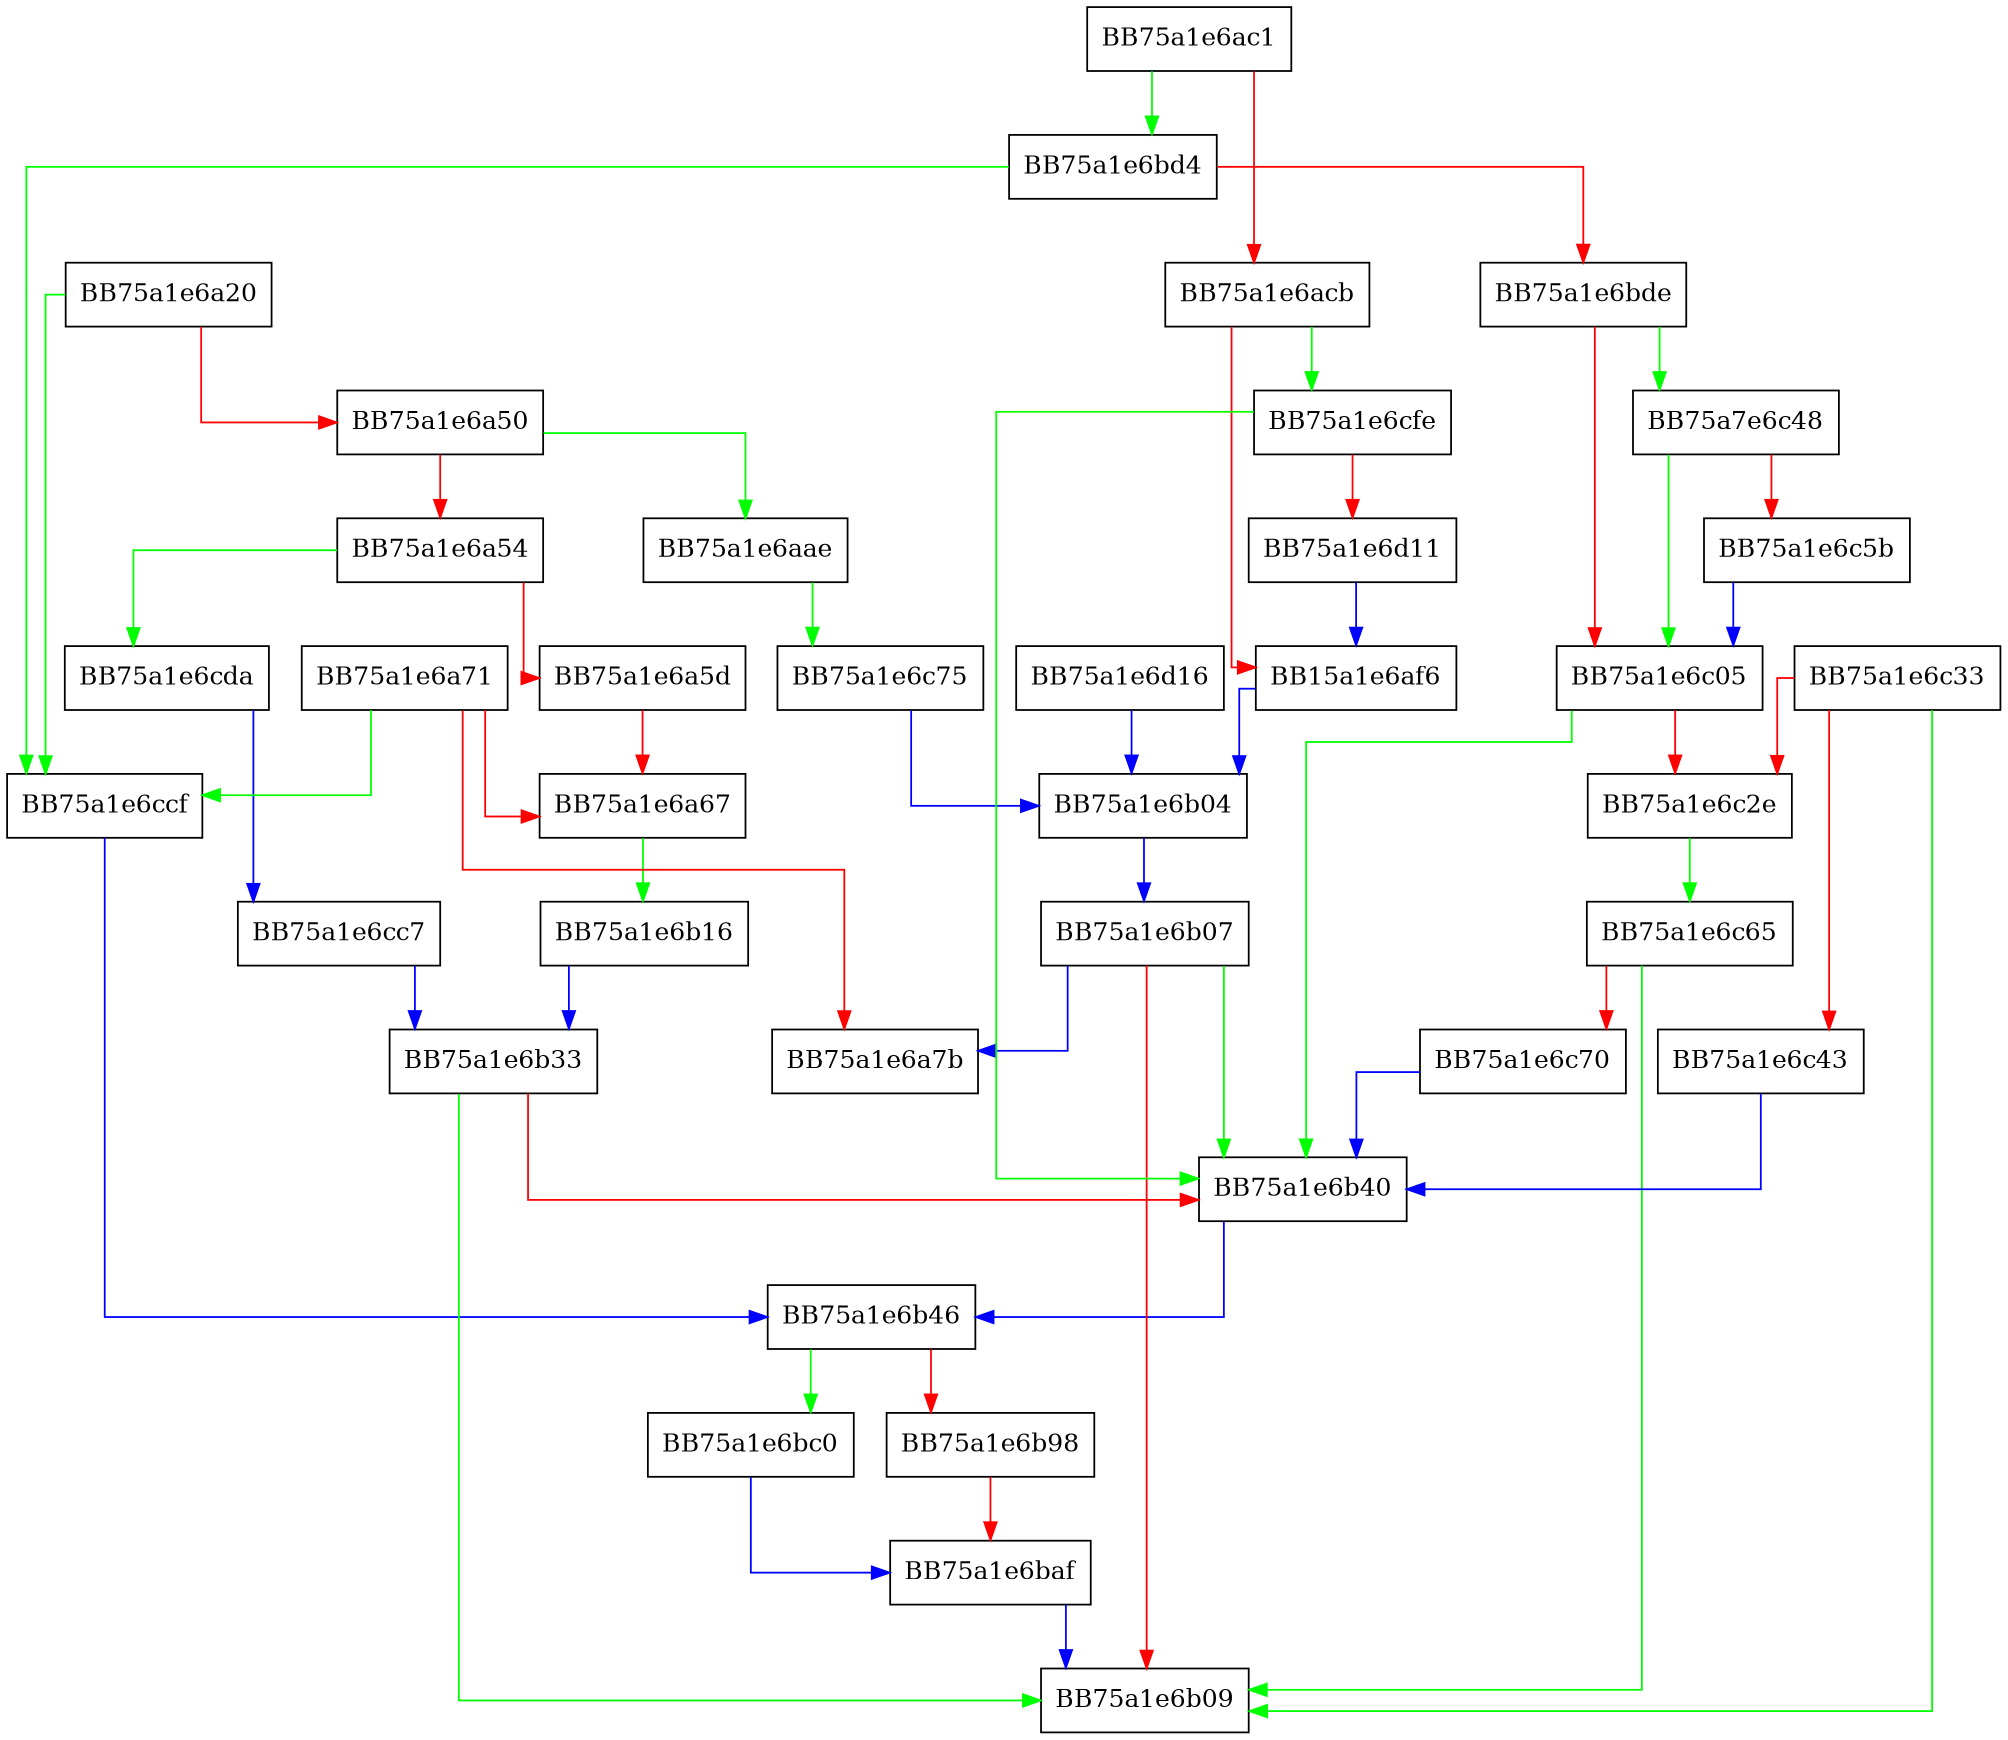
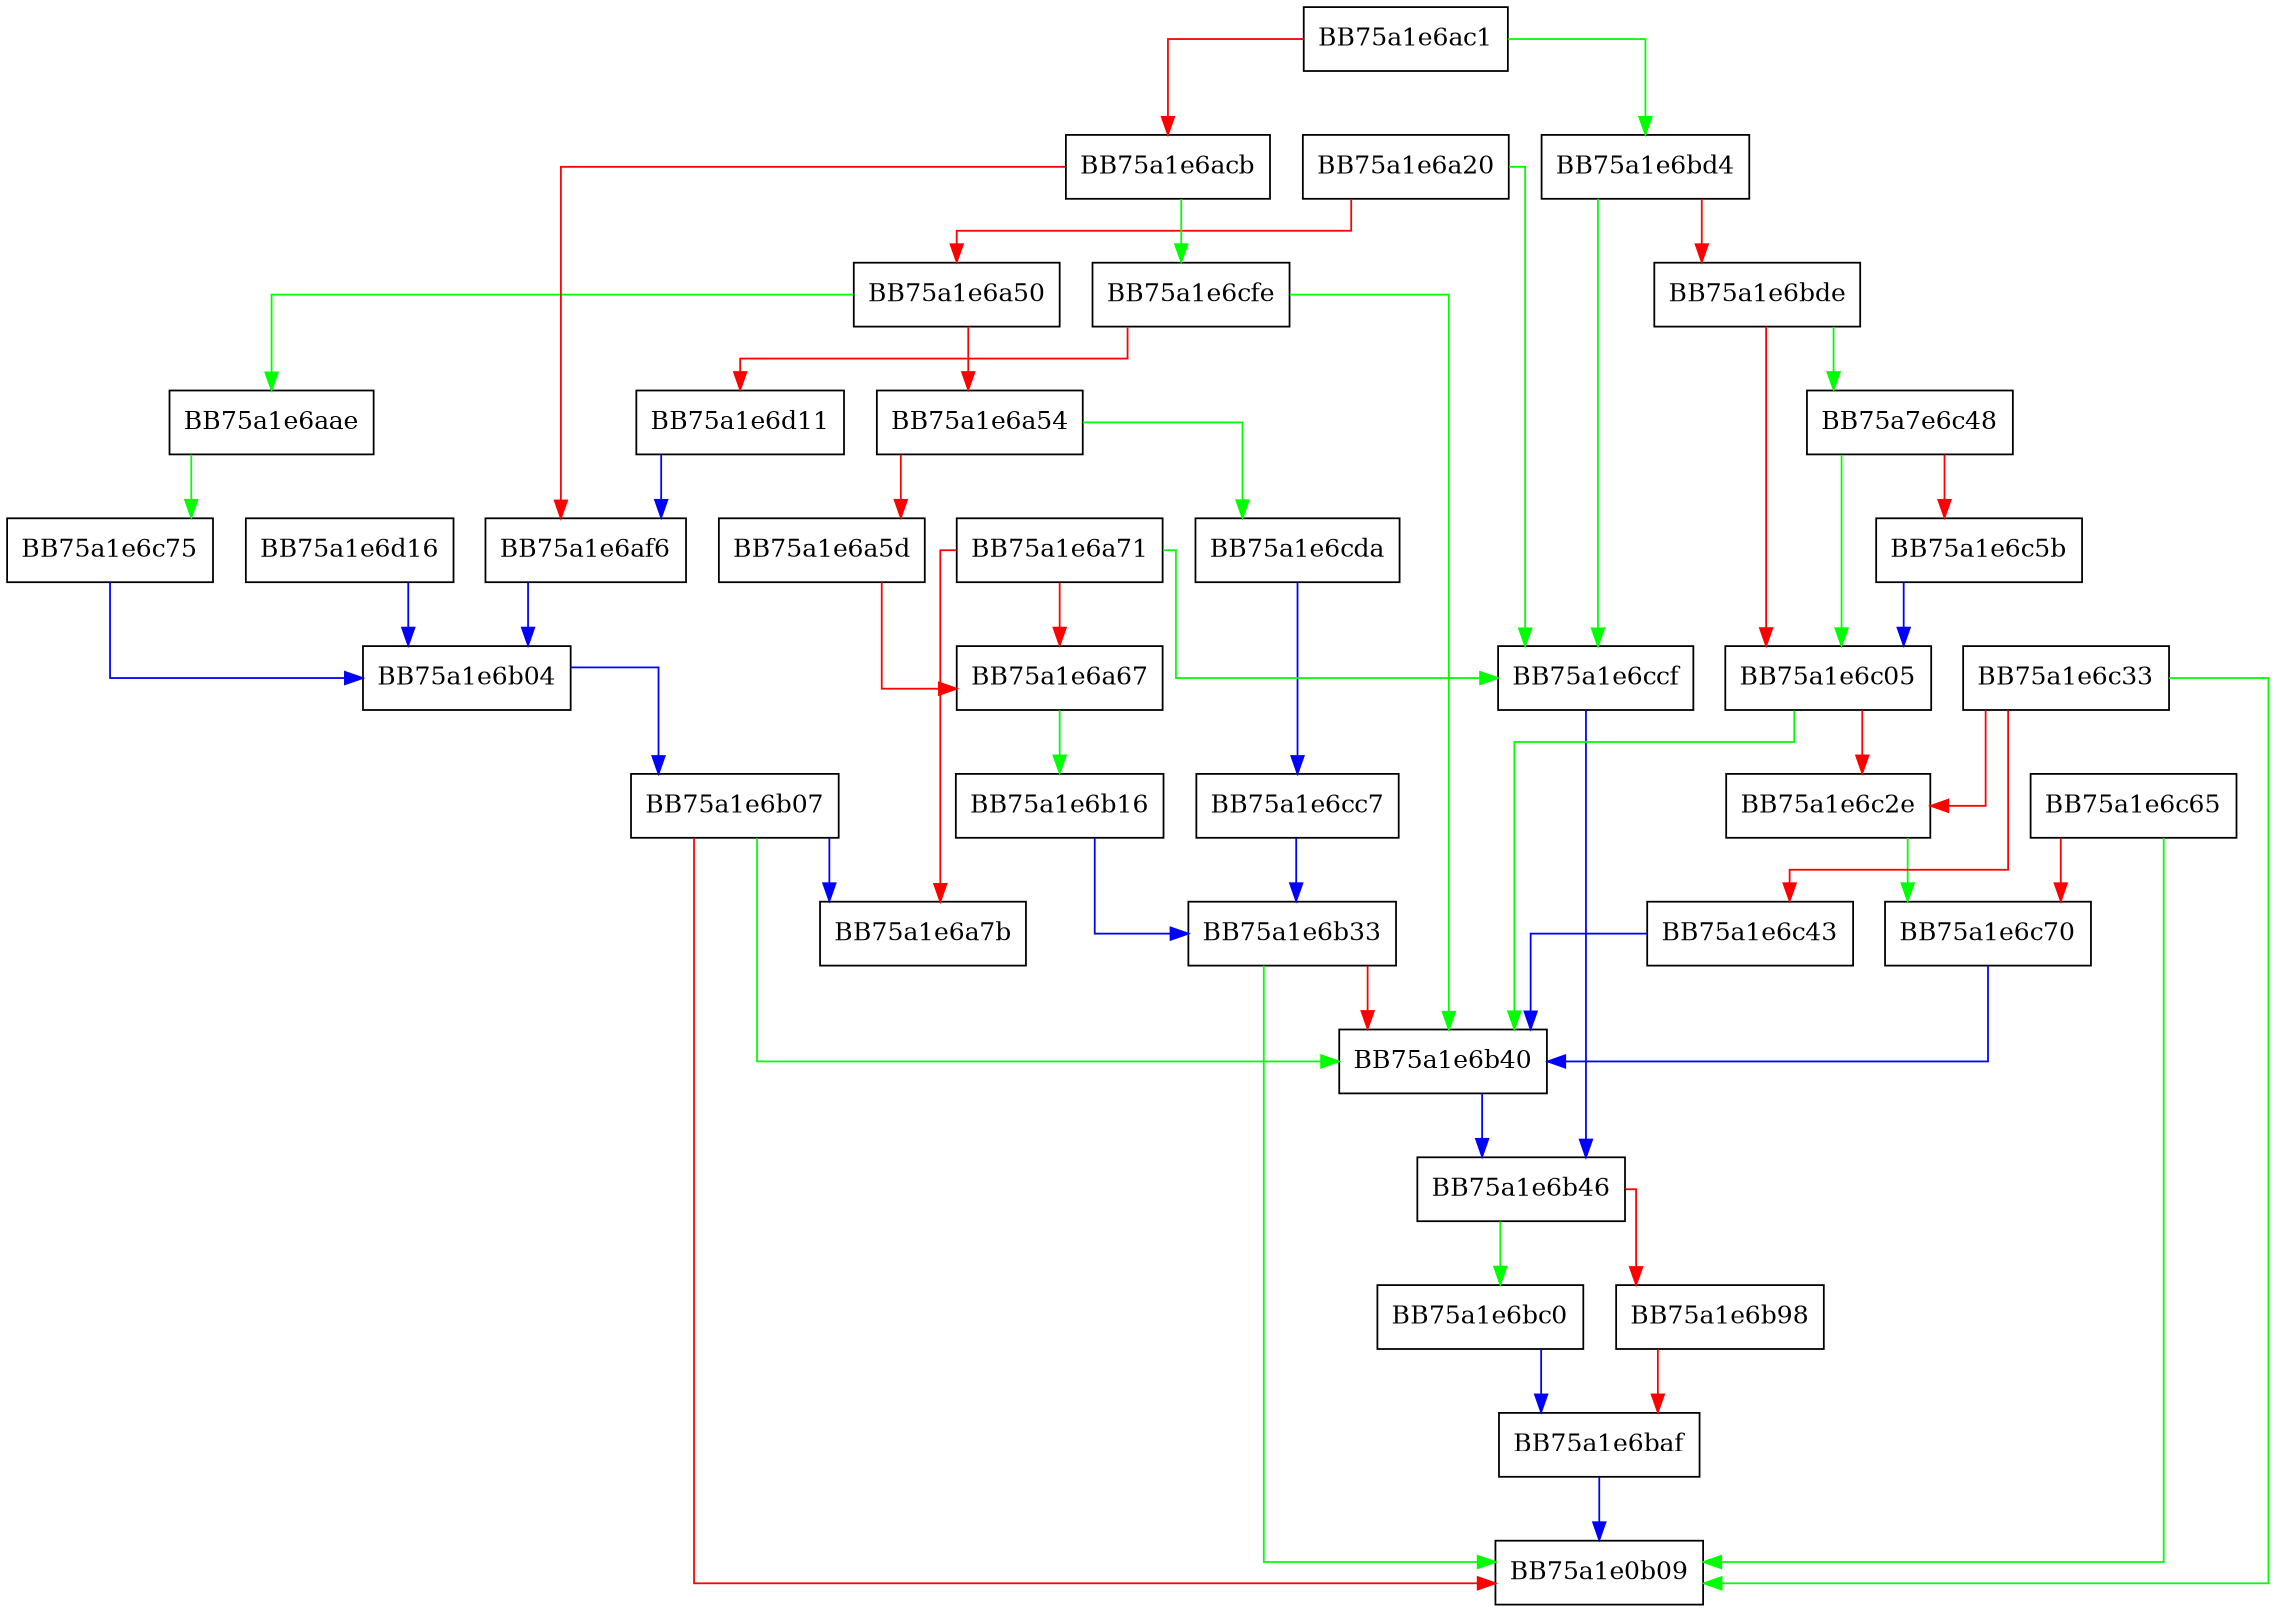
(1356, 678) -> (586, 550)
(1690, 861) -> (1908, 858)
(1145, 1700) -> (1599, 1573)
